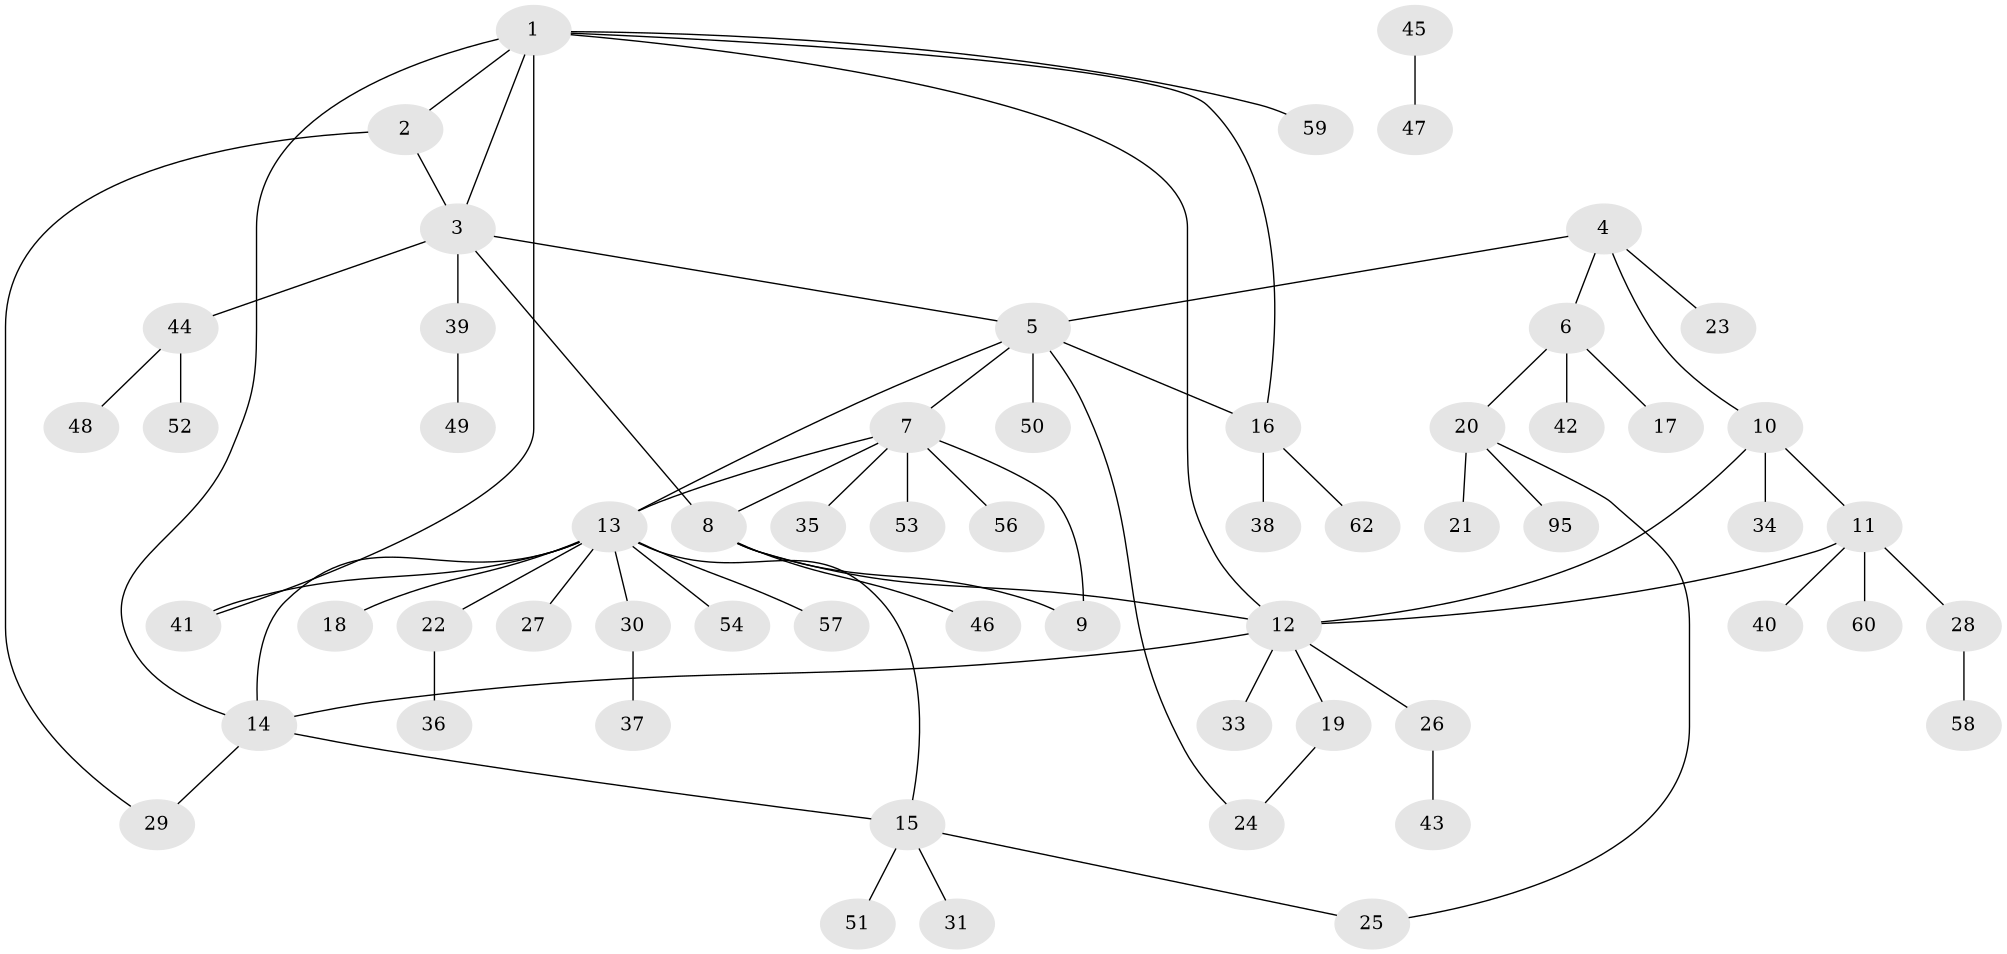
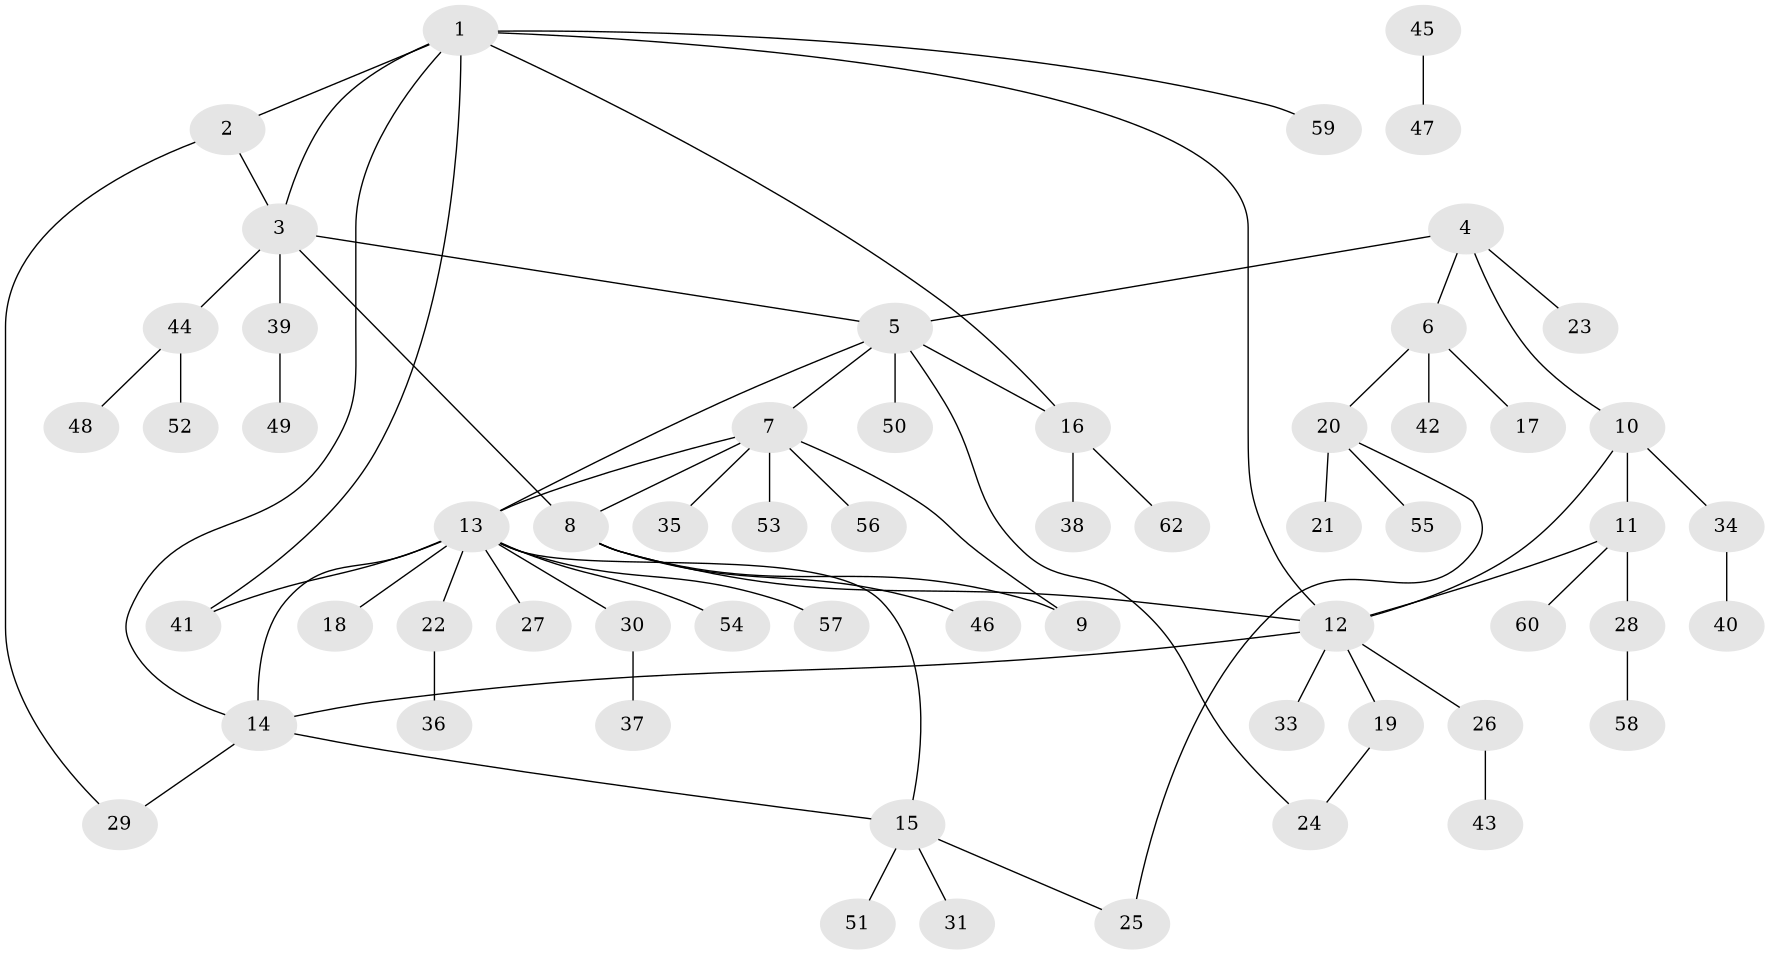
(1561, 527) -> (1423, 527)
(1815, 576) -> (1727, 577)
